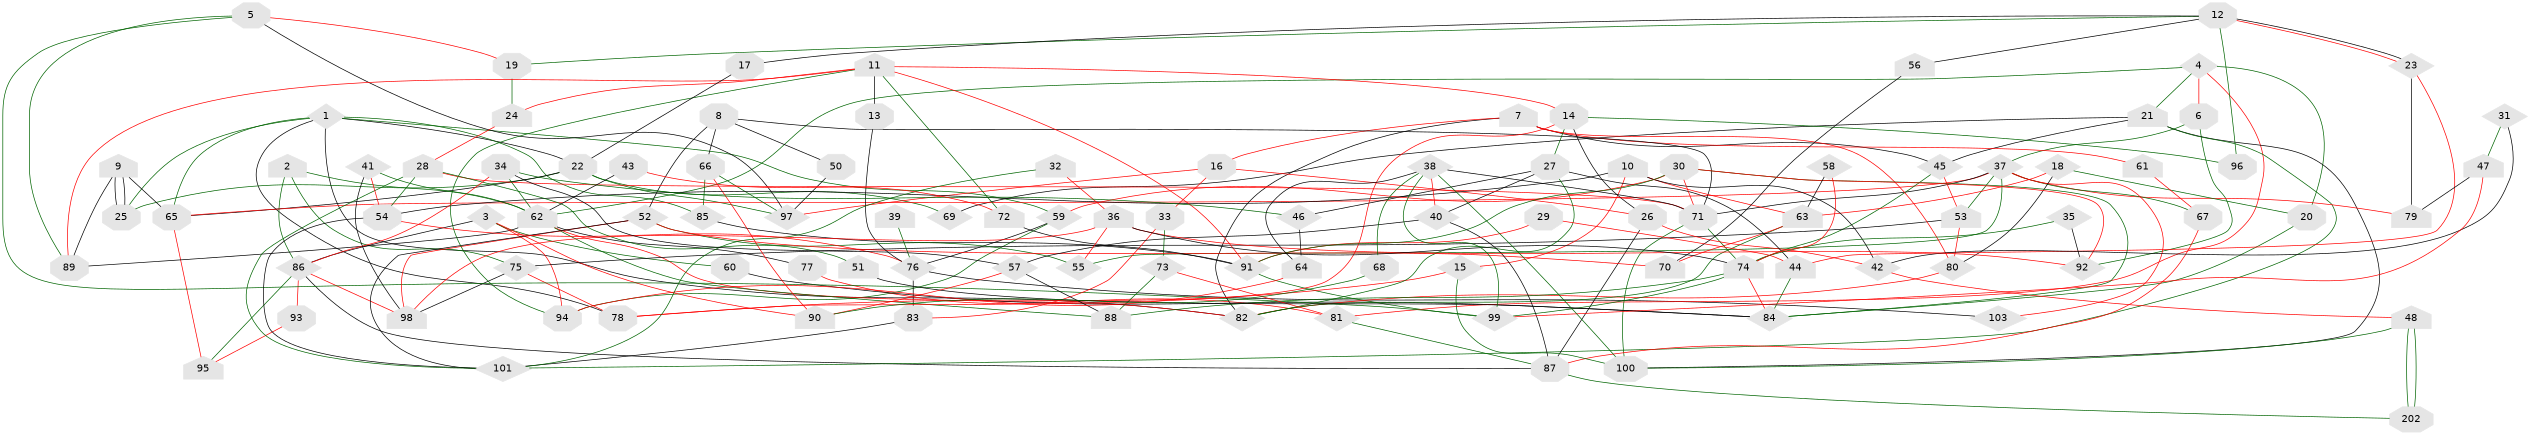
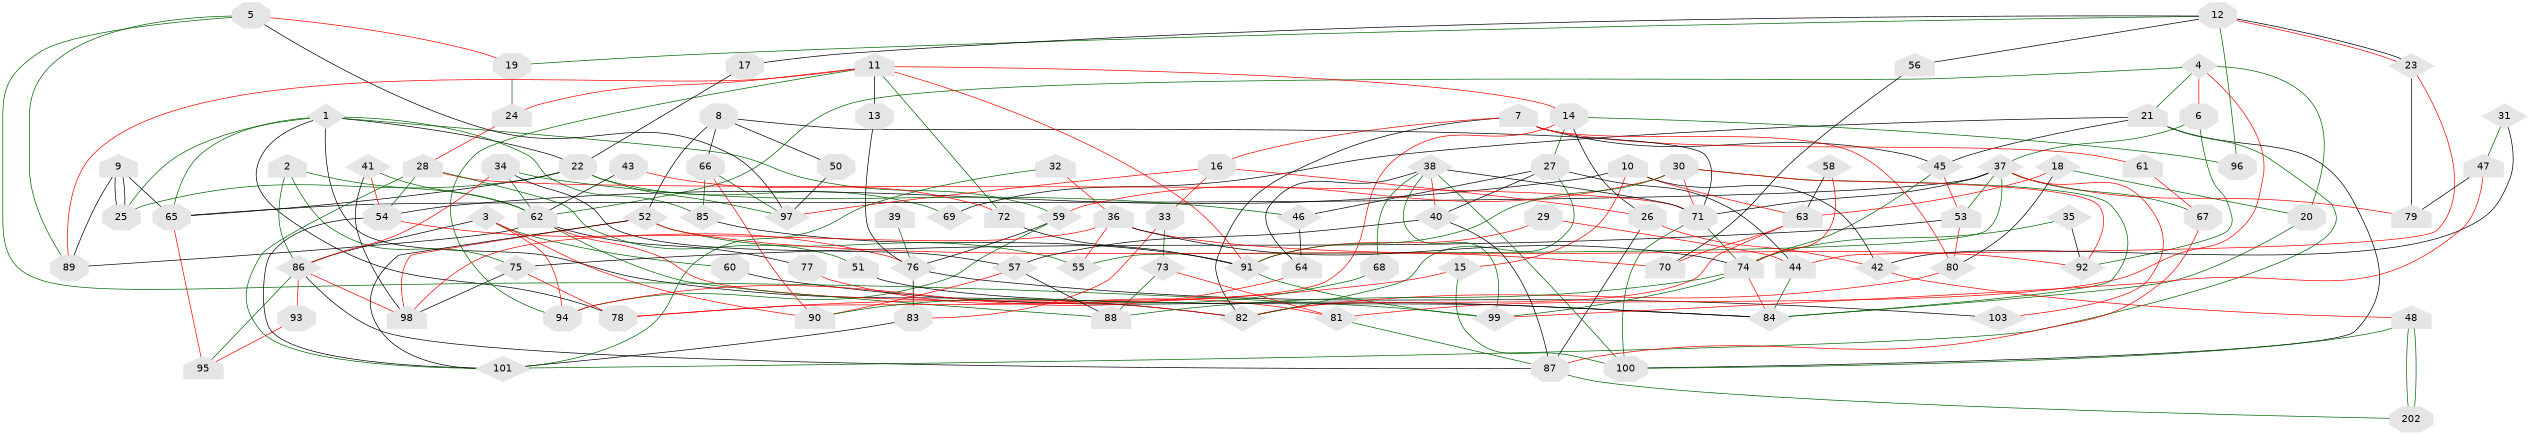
(686, 203) -> (686, 203)
(1529, 301) -> (1529, 301)
